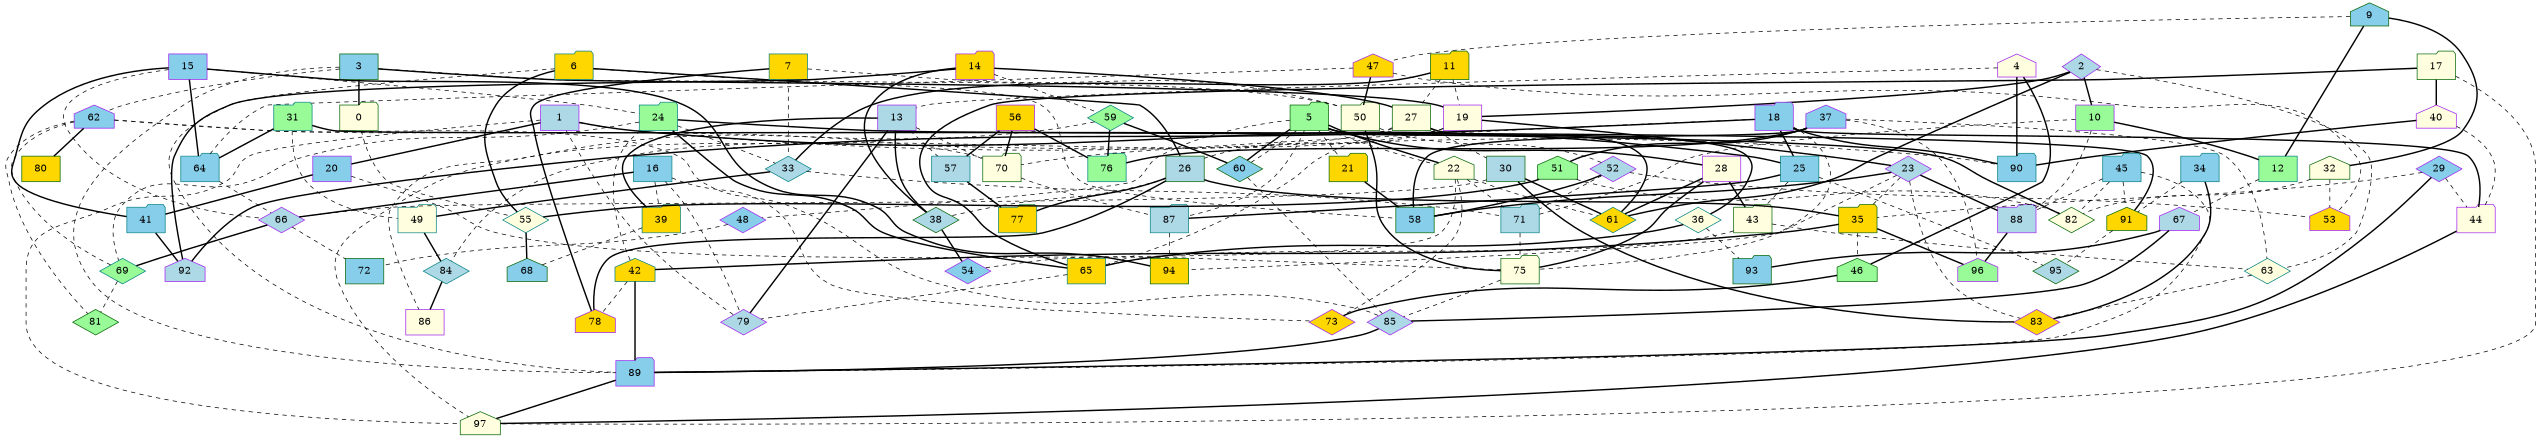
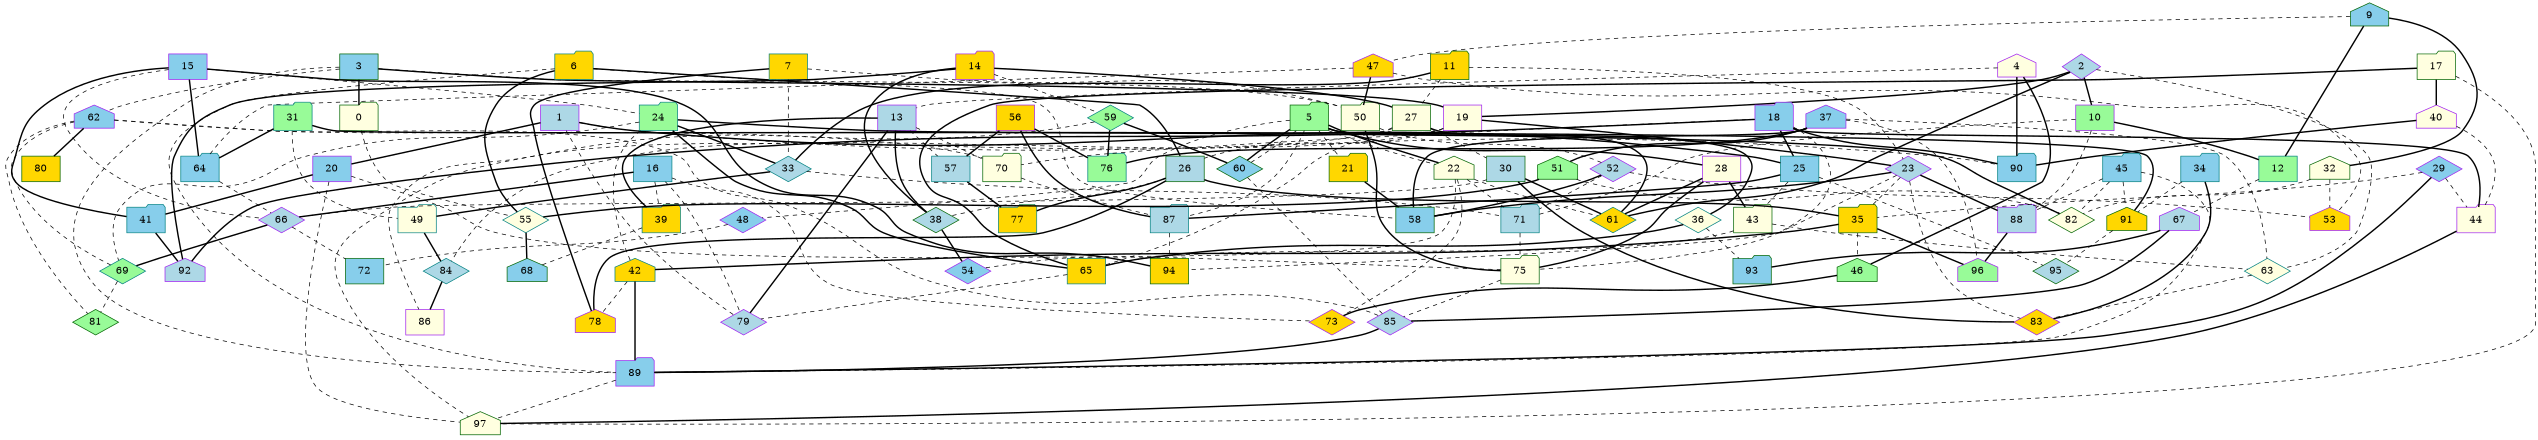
(1456, 92) -> (1642, 72)
(1009, 143) -> (1059, 183)
(746, 152) -> (746, 152)
(31, 248) -> (307, 359)
(556, 399) -> (556, 399)
